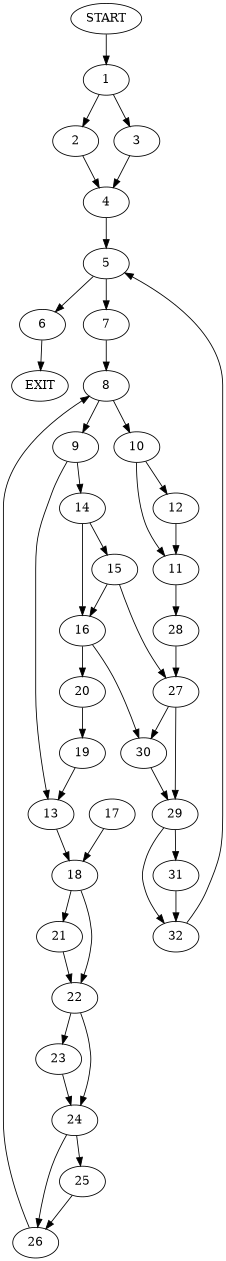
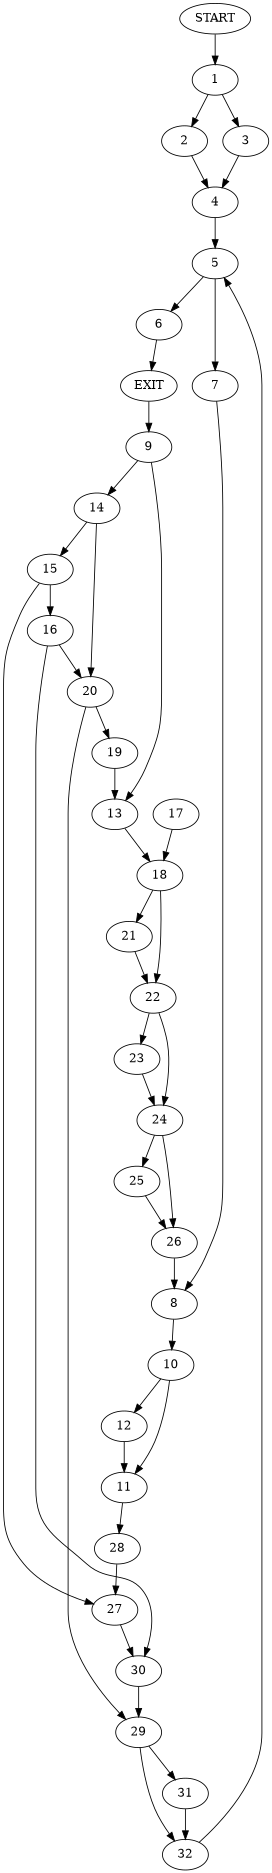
(93, 413) -> (149, 412)
(82, 565) -> (94, 596)
(176, 749) -> (68, 1217)
